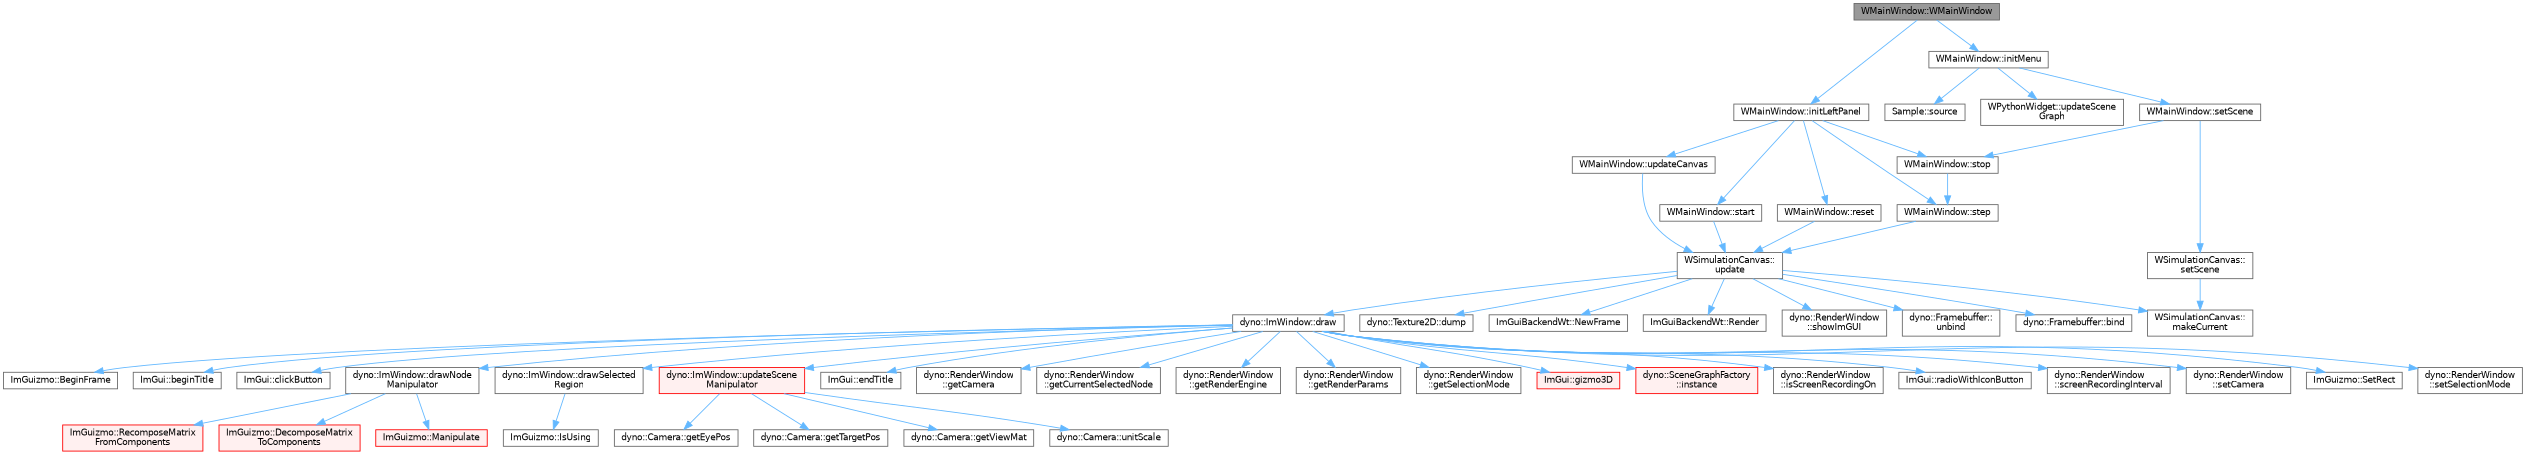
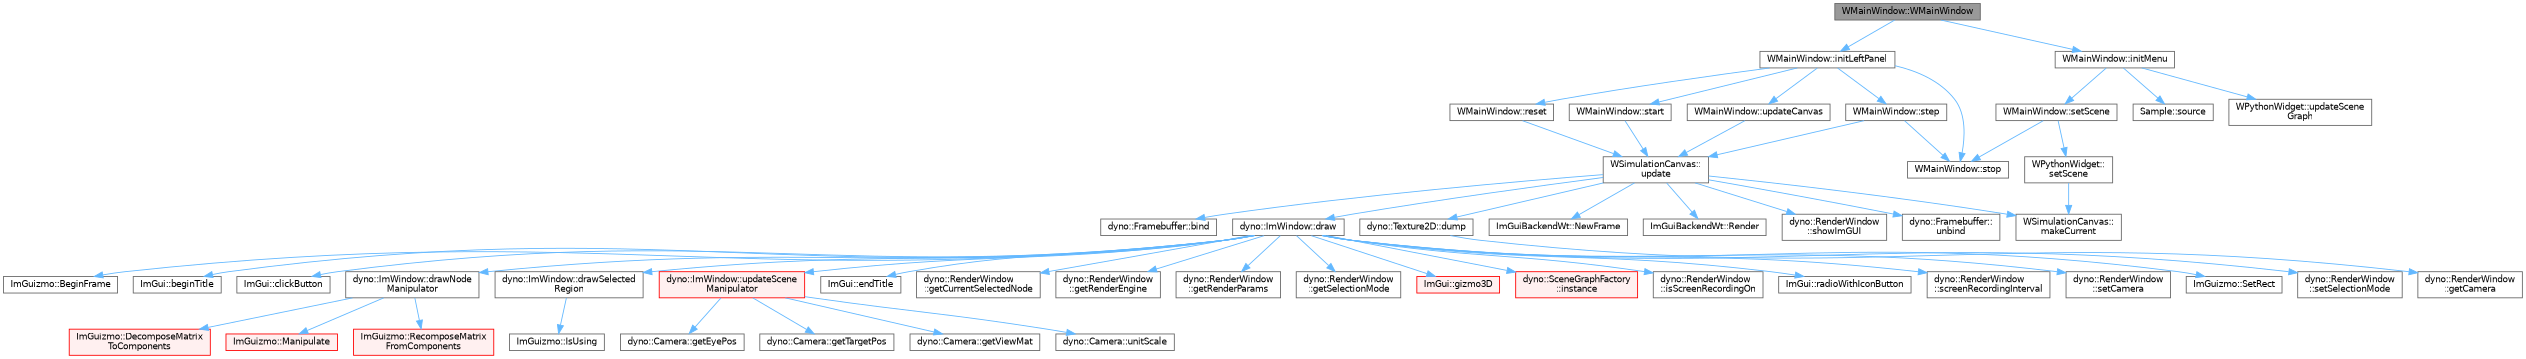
(1948, 185) -> (1924, 138)
(2200, 266) -> (2069, 170)
(1135, 349) -> (2146, 253)
